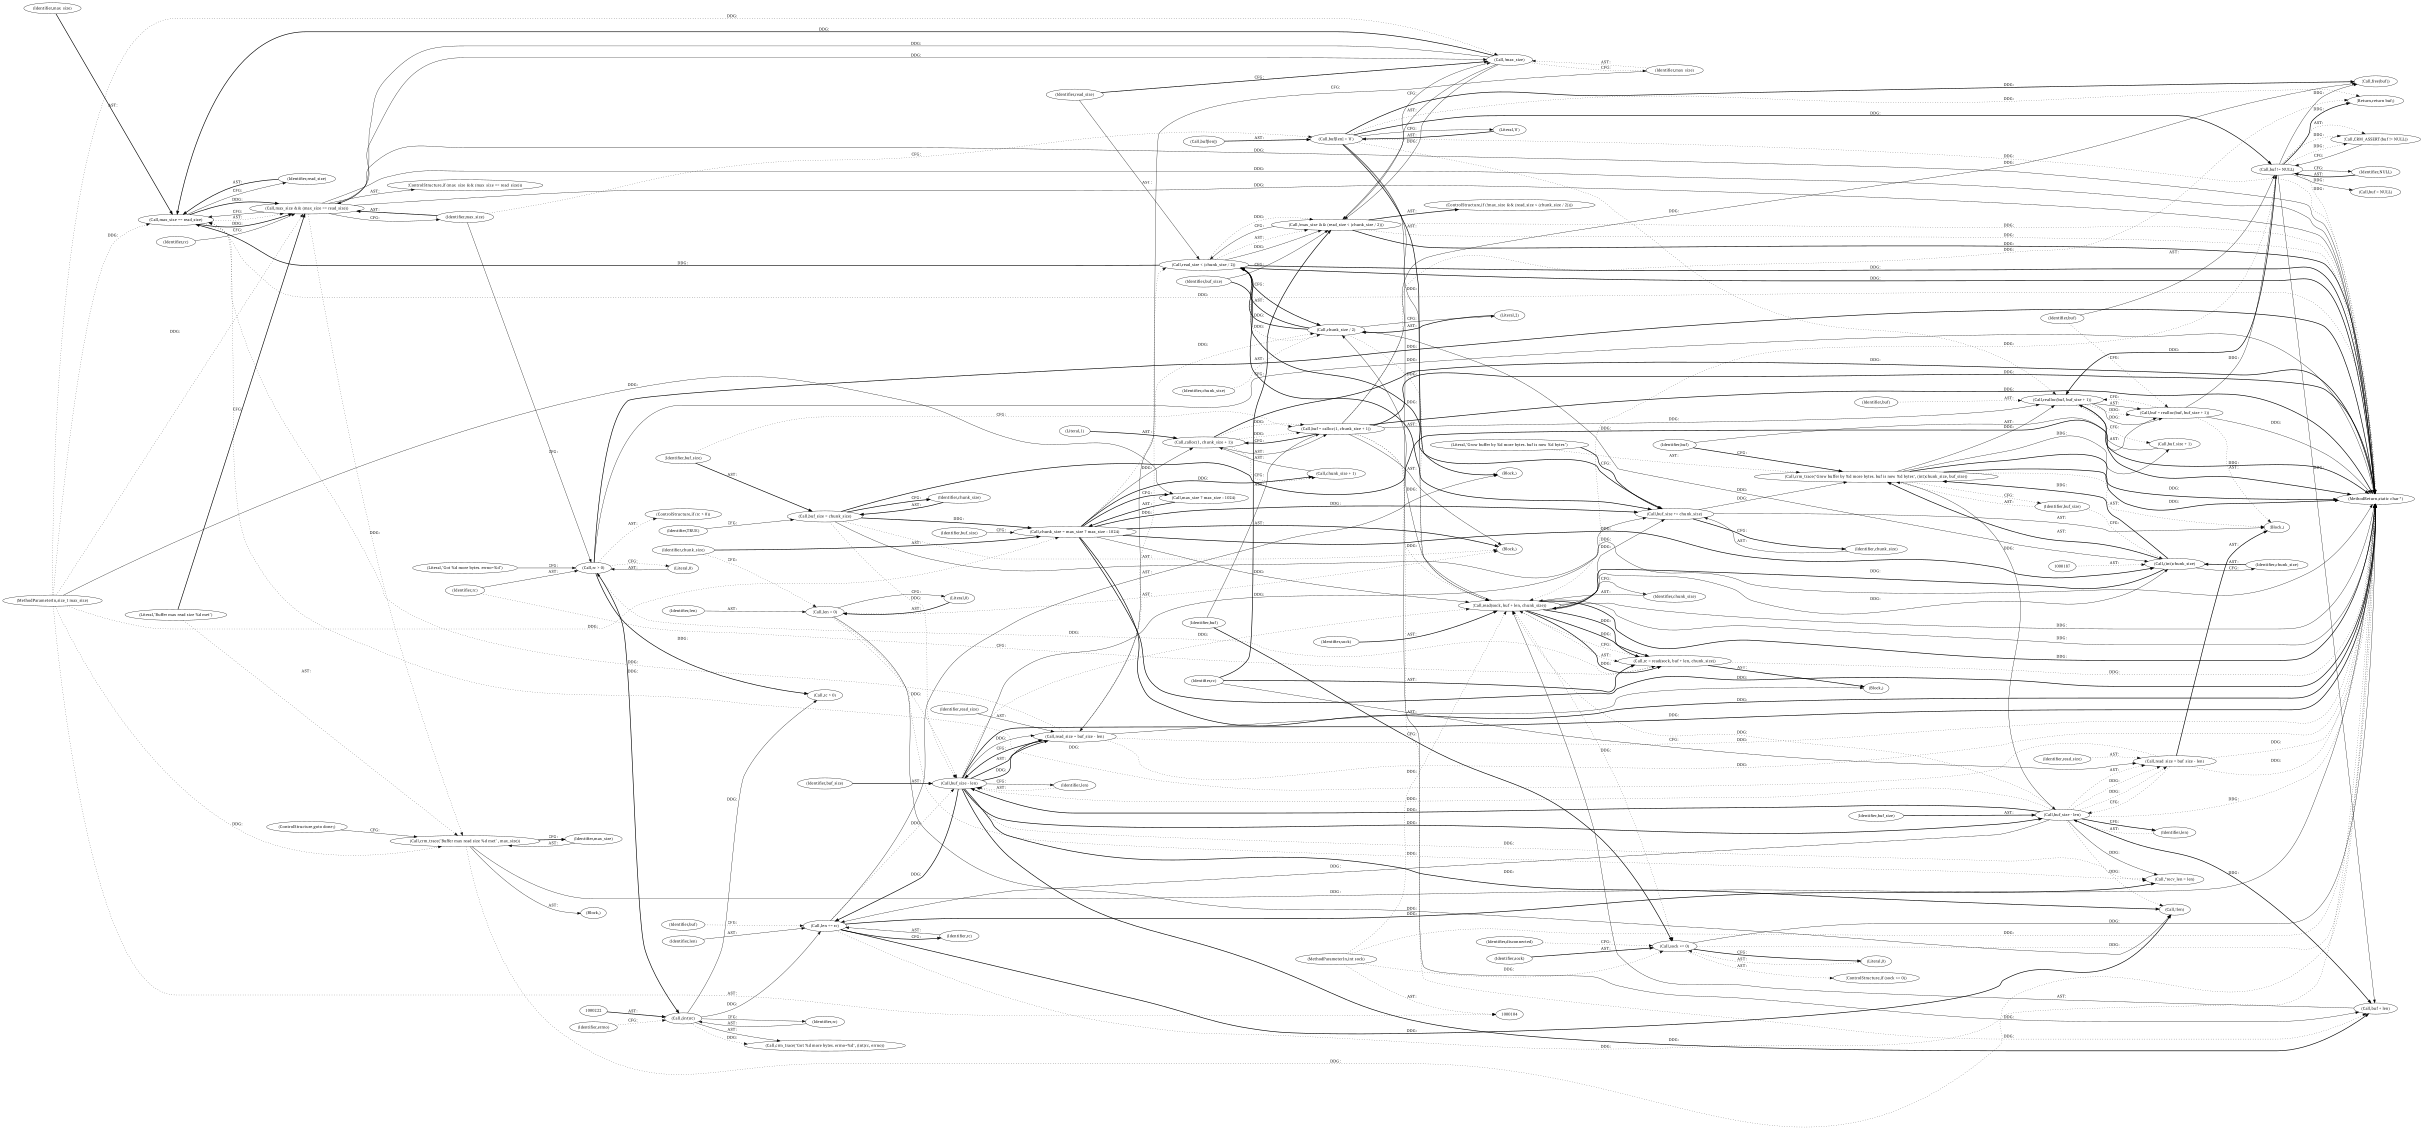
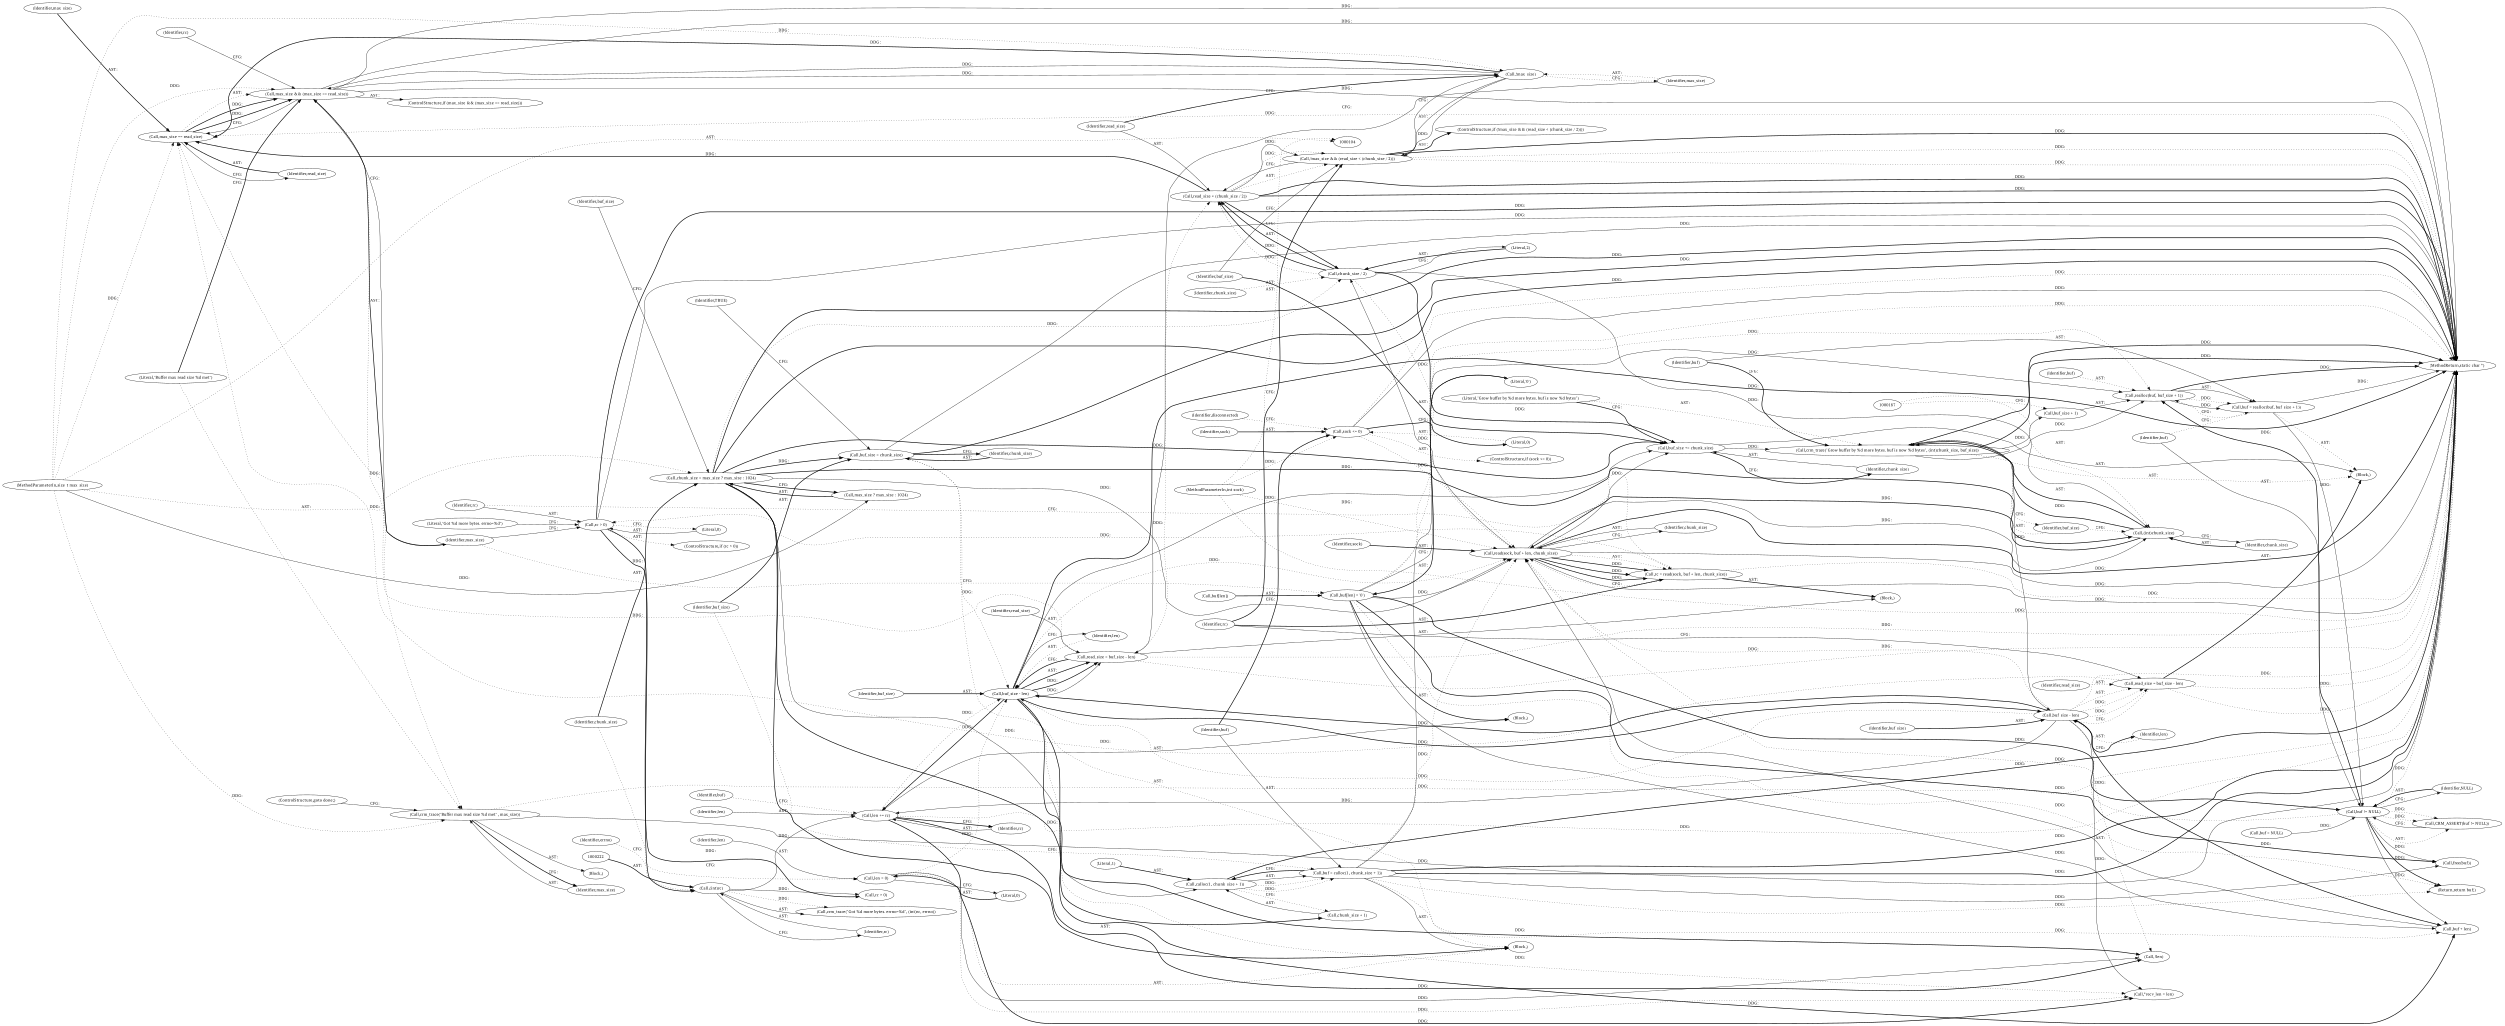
(2320, 184) -> (2323, 830)
(1417, 418) -> (1469, 419)
(2109, 429) -> (1972, 401)
(945, 522) -> (787, 464)
(1606, 758) -> (1422, 470)
